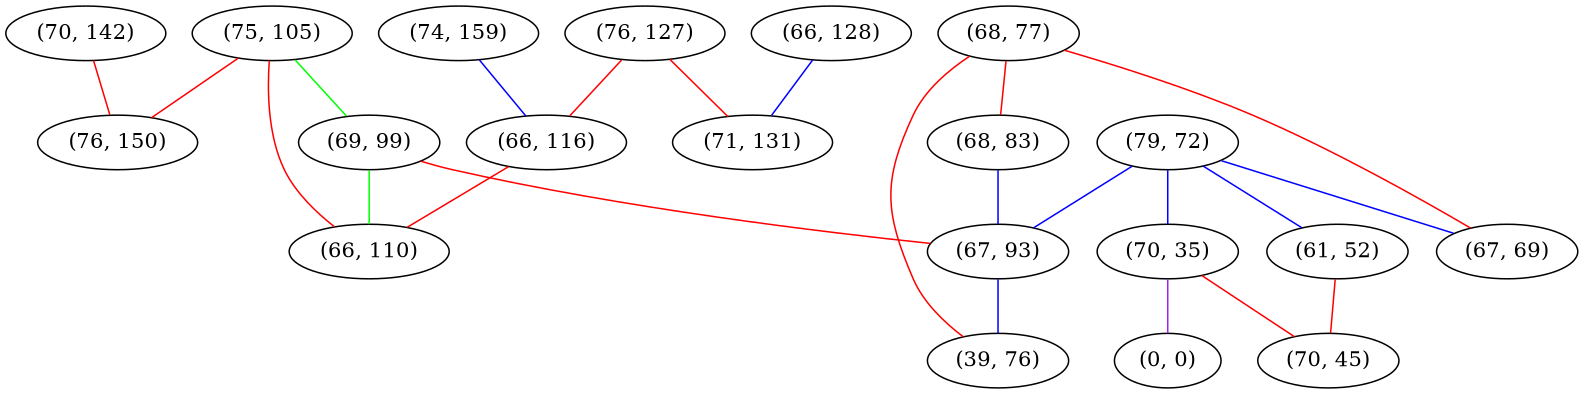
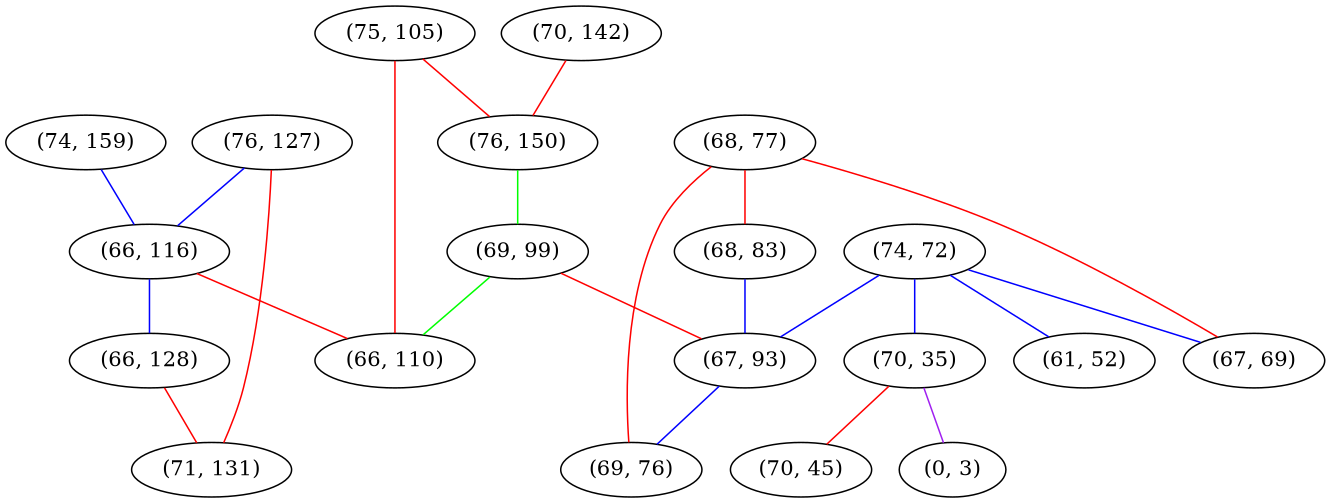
(321, 88) -> (518, 197)
(596, 88) -> (211, 197)
(792, 88) -> (181, 415)
(1168, 142) -> (915, 252)
none -> (149, 306)
(1333, 306) -> none
(998, 361) -> (631, 470)
(1168, 361) -> (953, 470)
